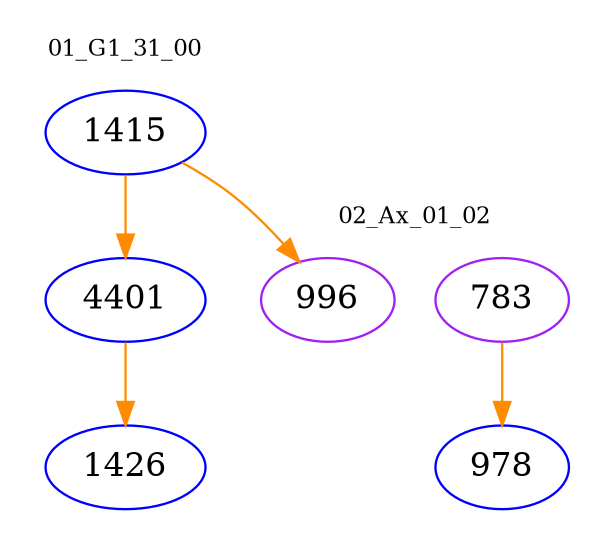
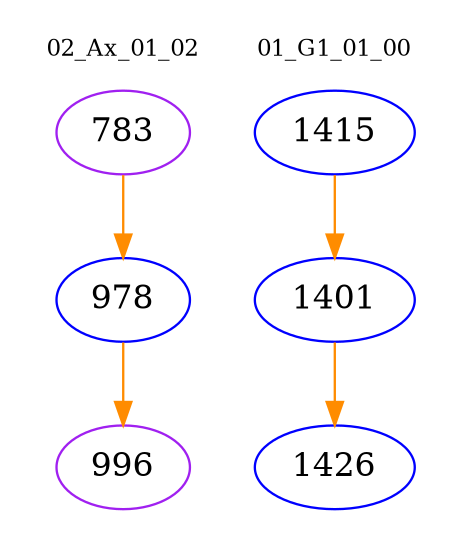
(126, 50) -> (335, 50)
(256, 216) -> (123, 372)
(126, 300) -> (335, 300)
